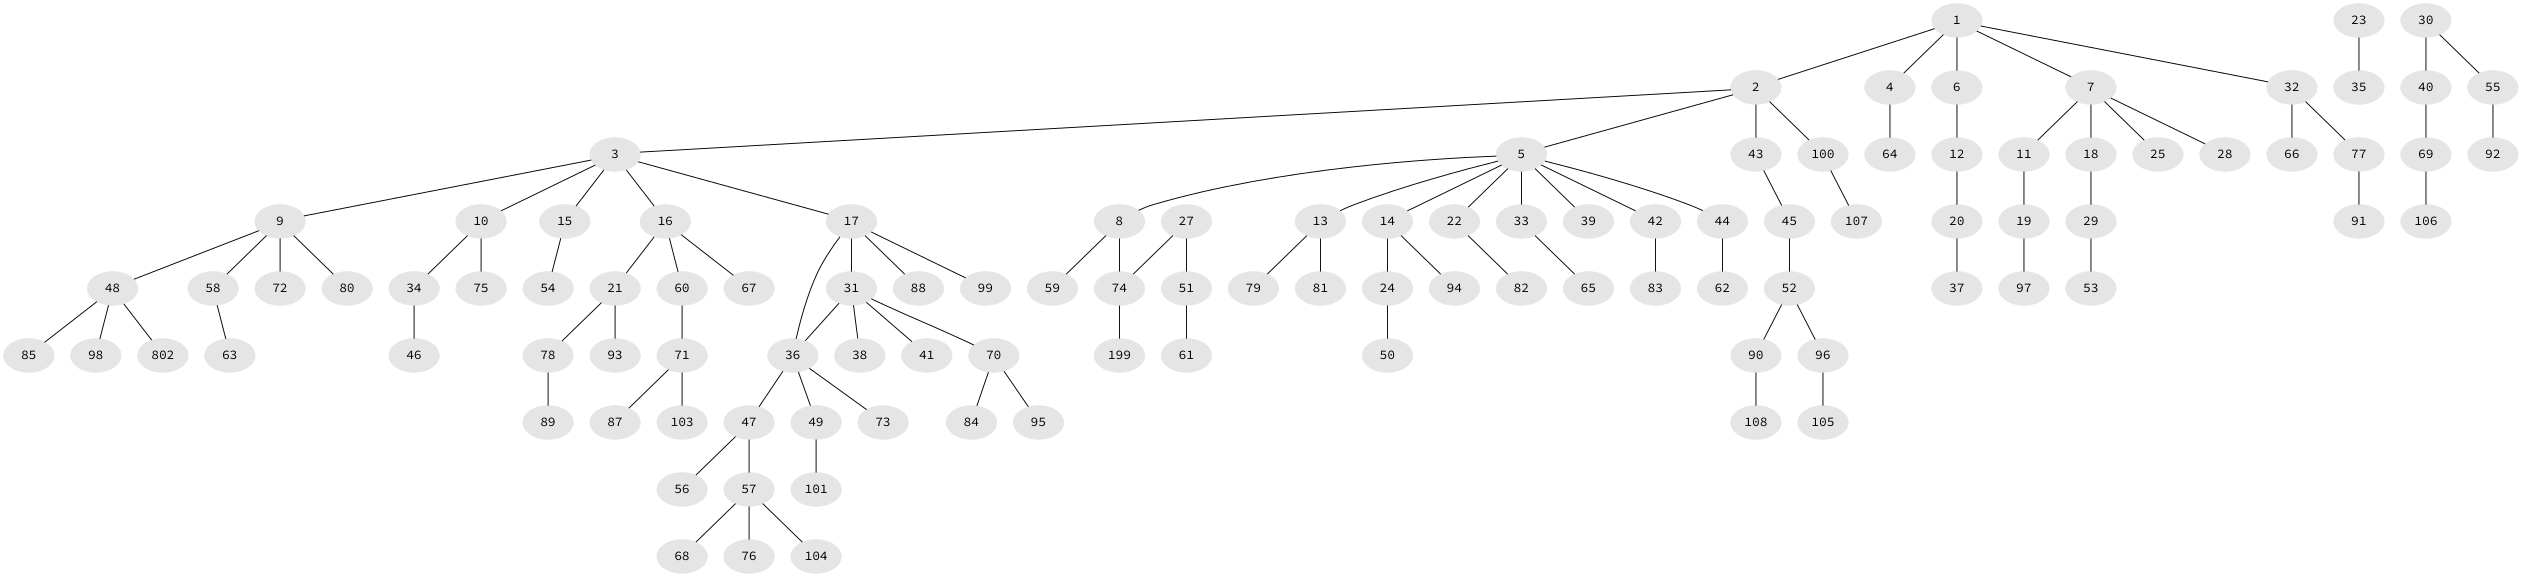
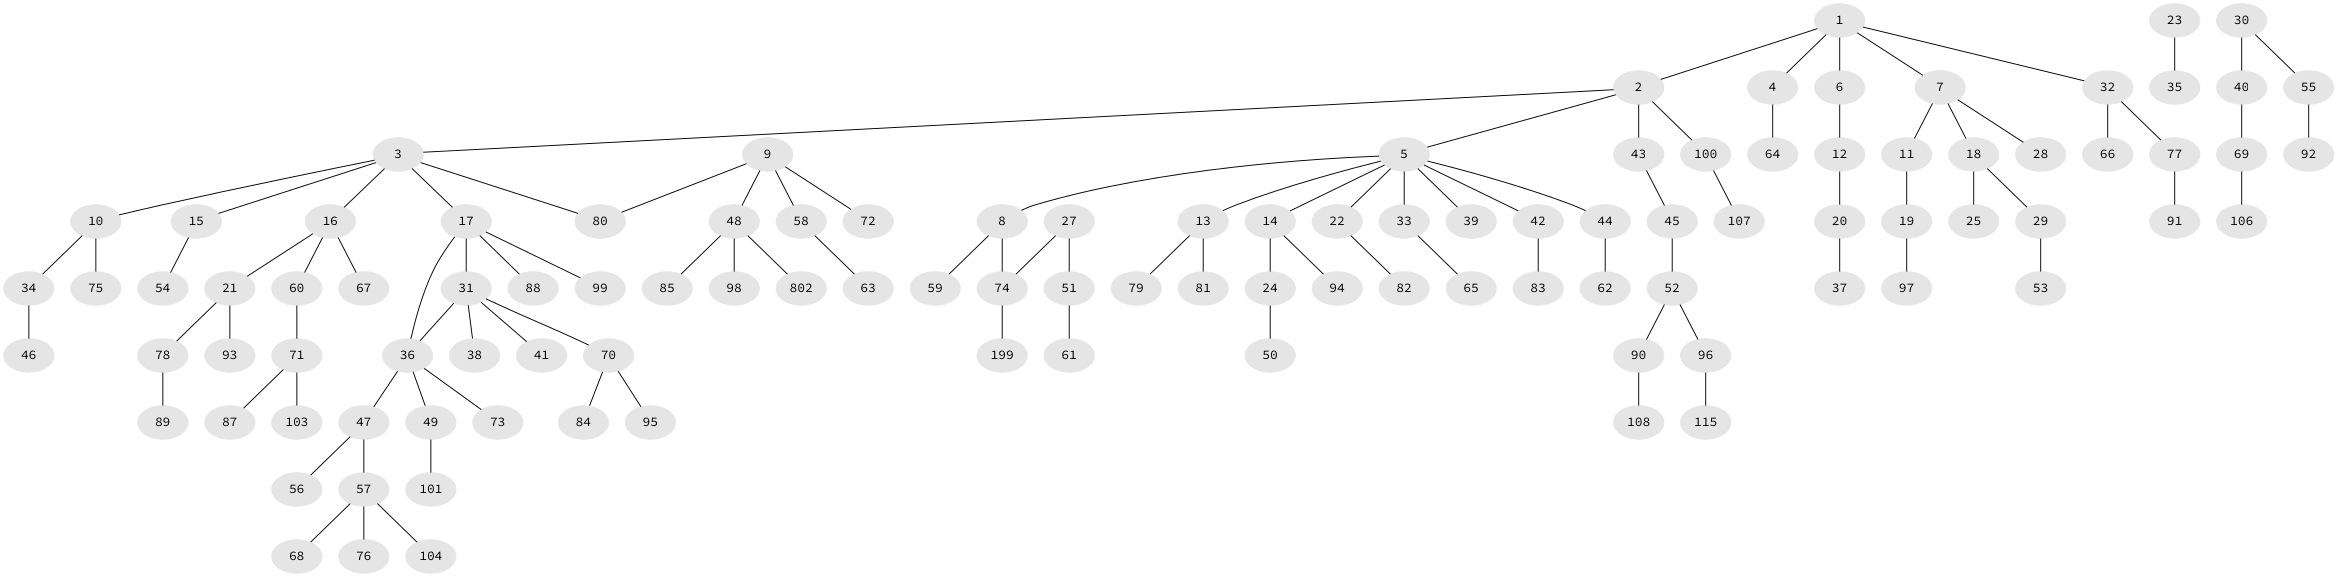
(2124, 121) -> (1974, 188)
(448, 188) -> (499, 188)
(1823, 422) -> (1706, 422)
